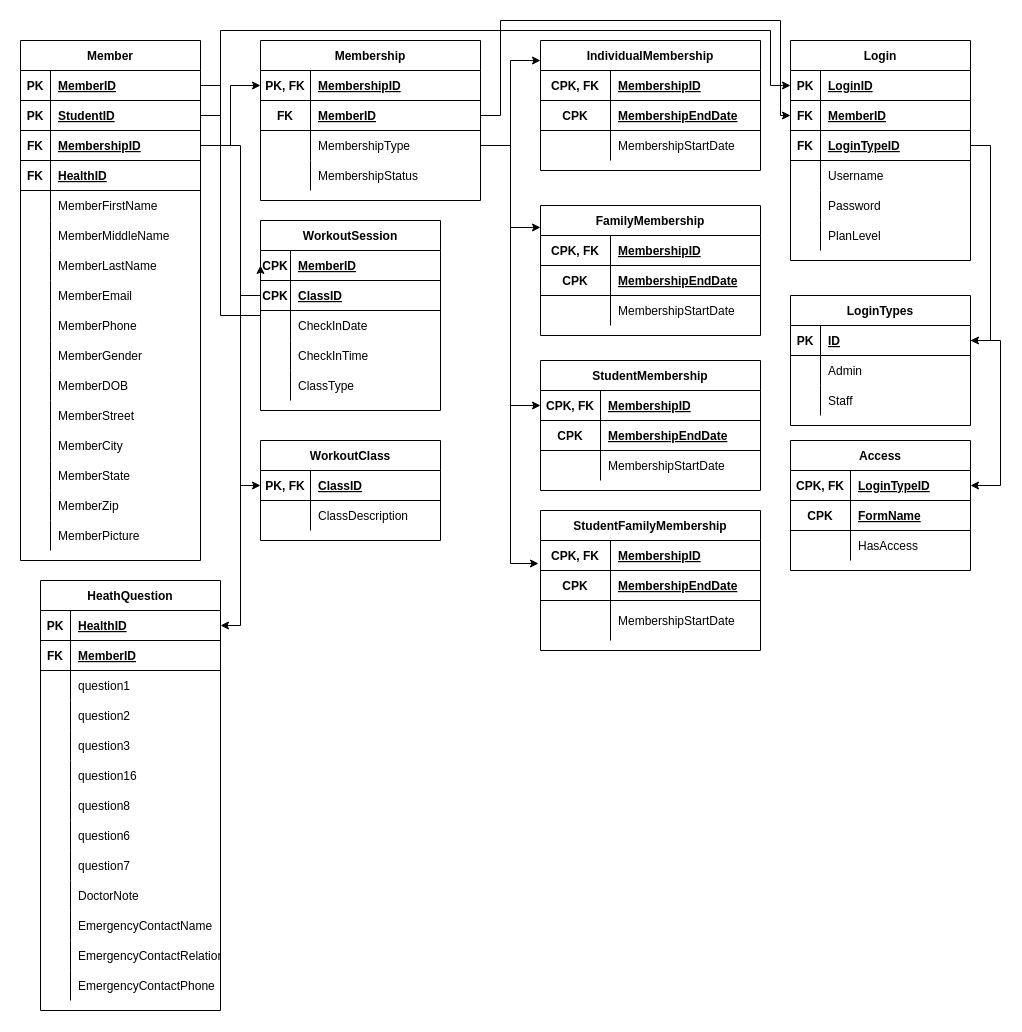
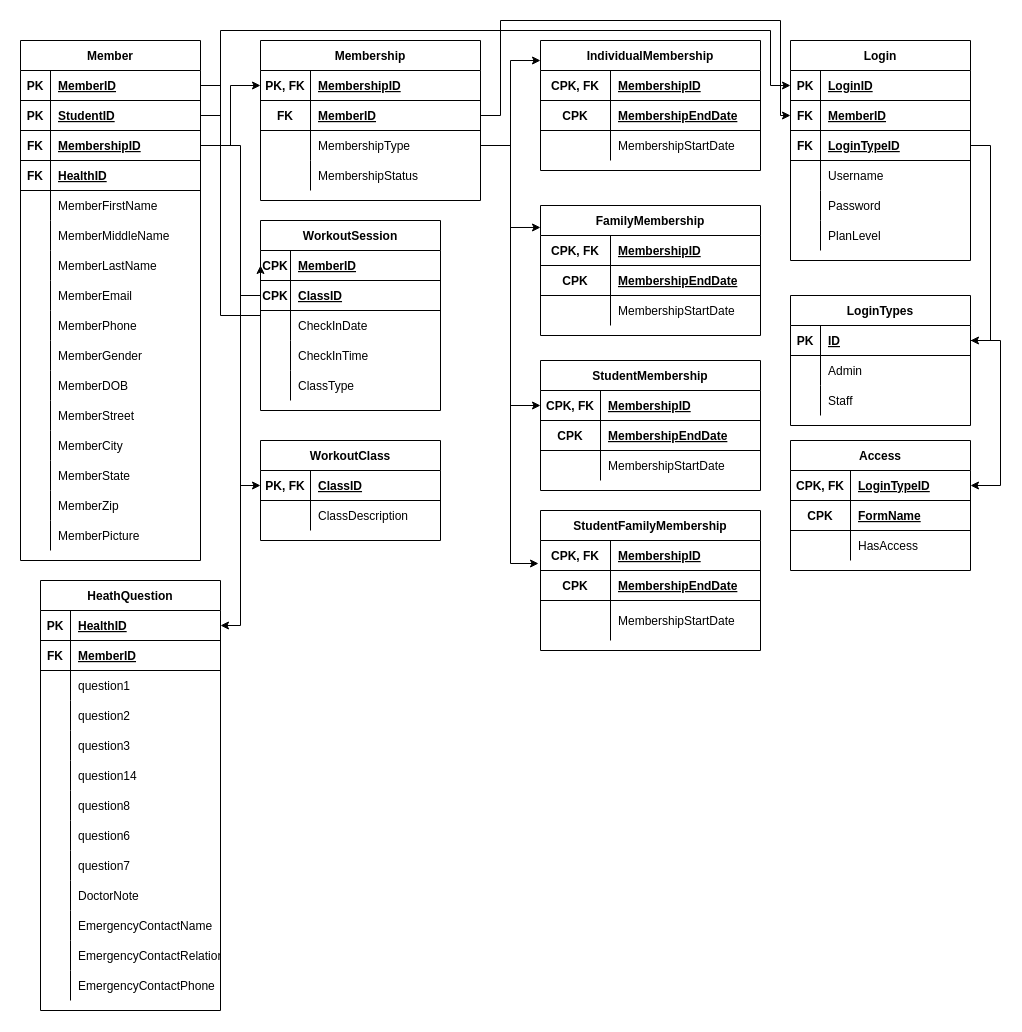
(110, 776) -> (110, 776)
